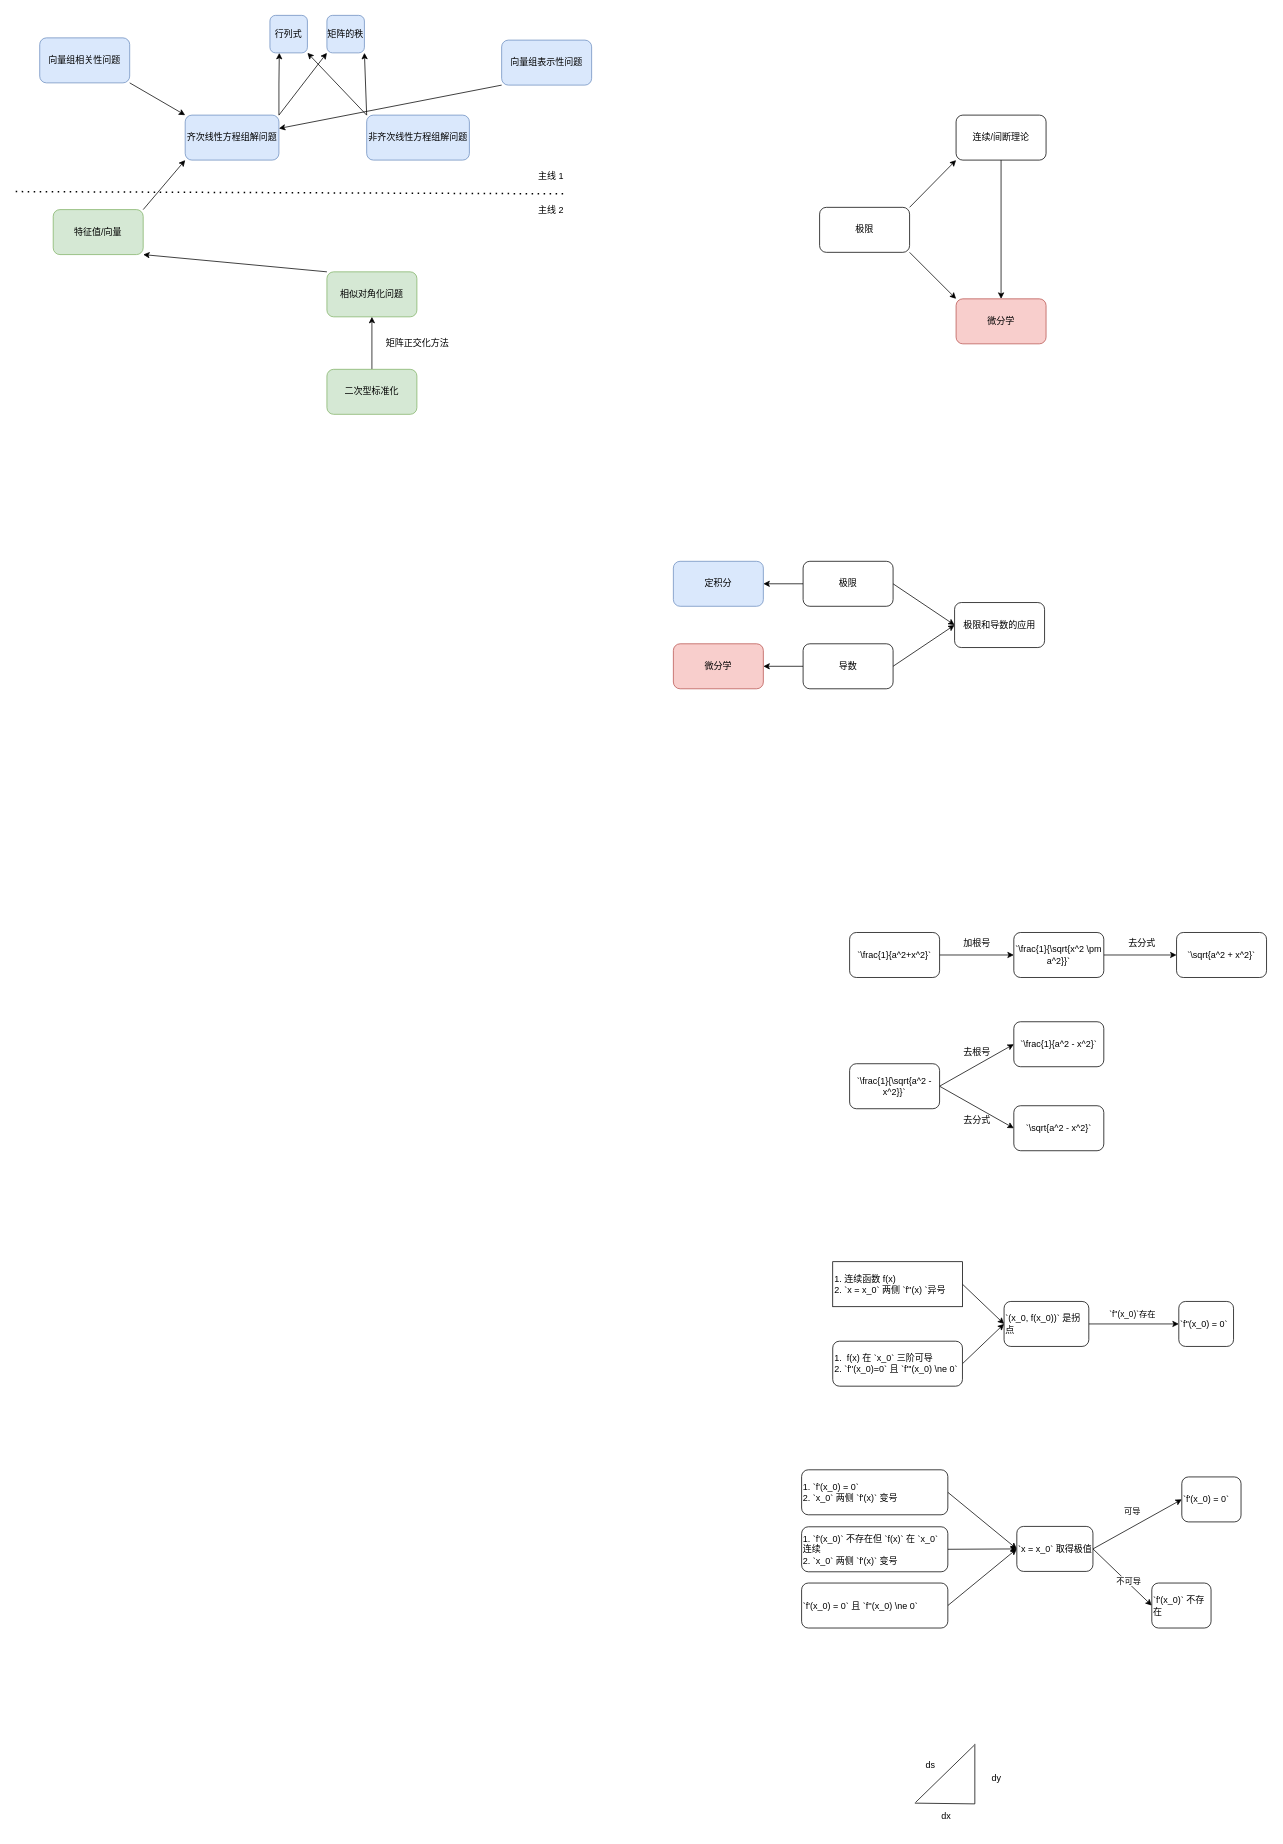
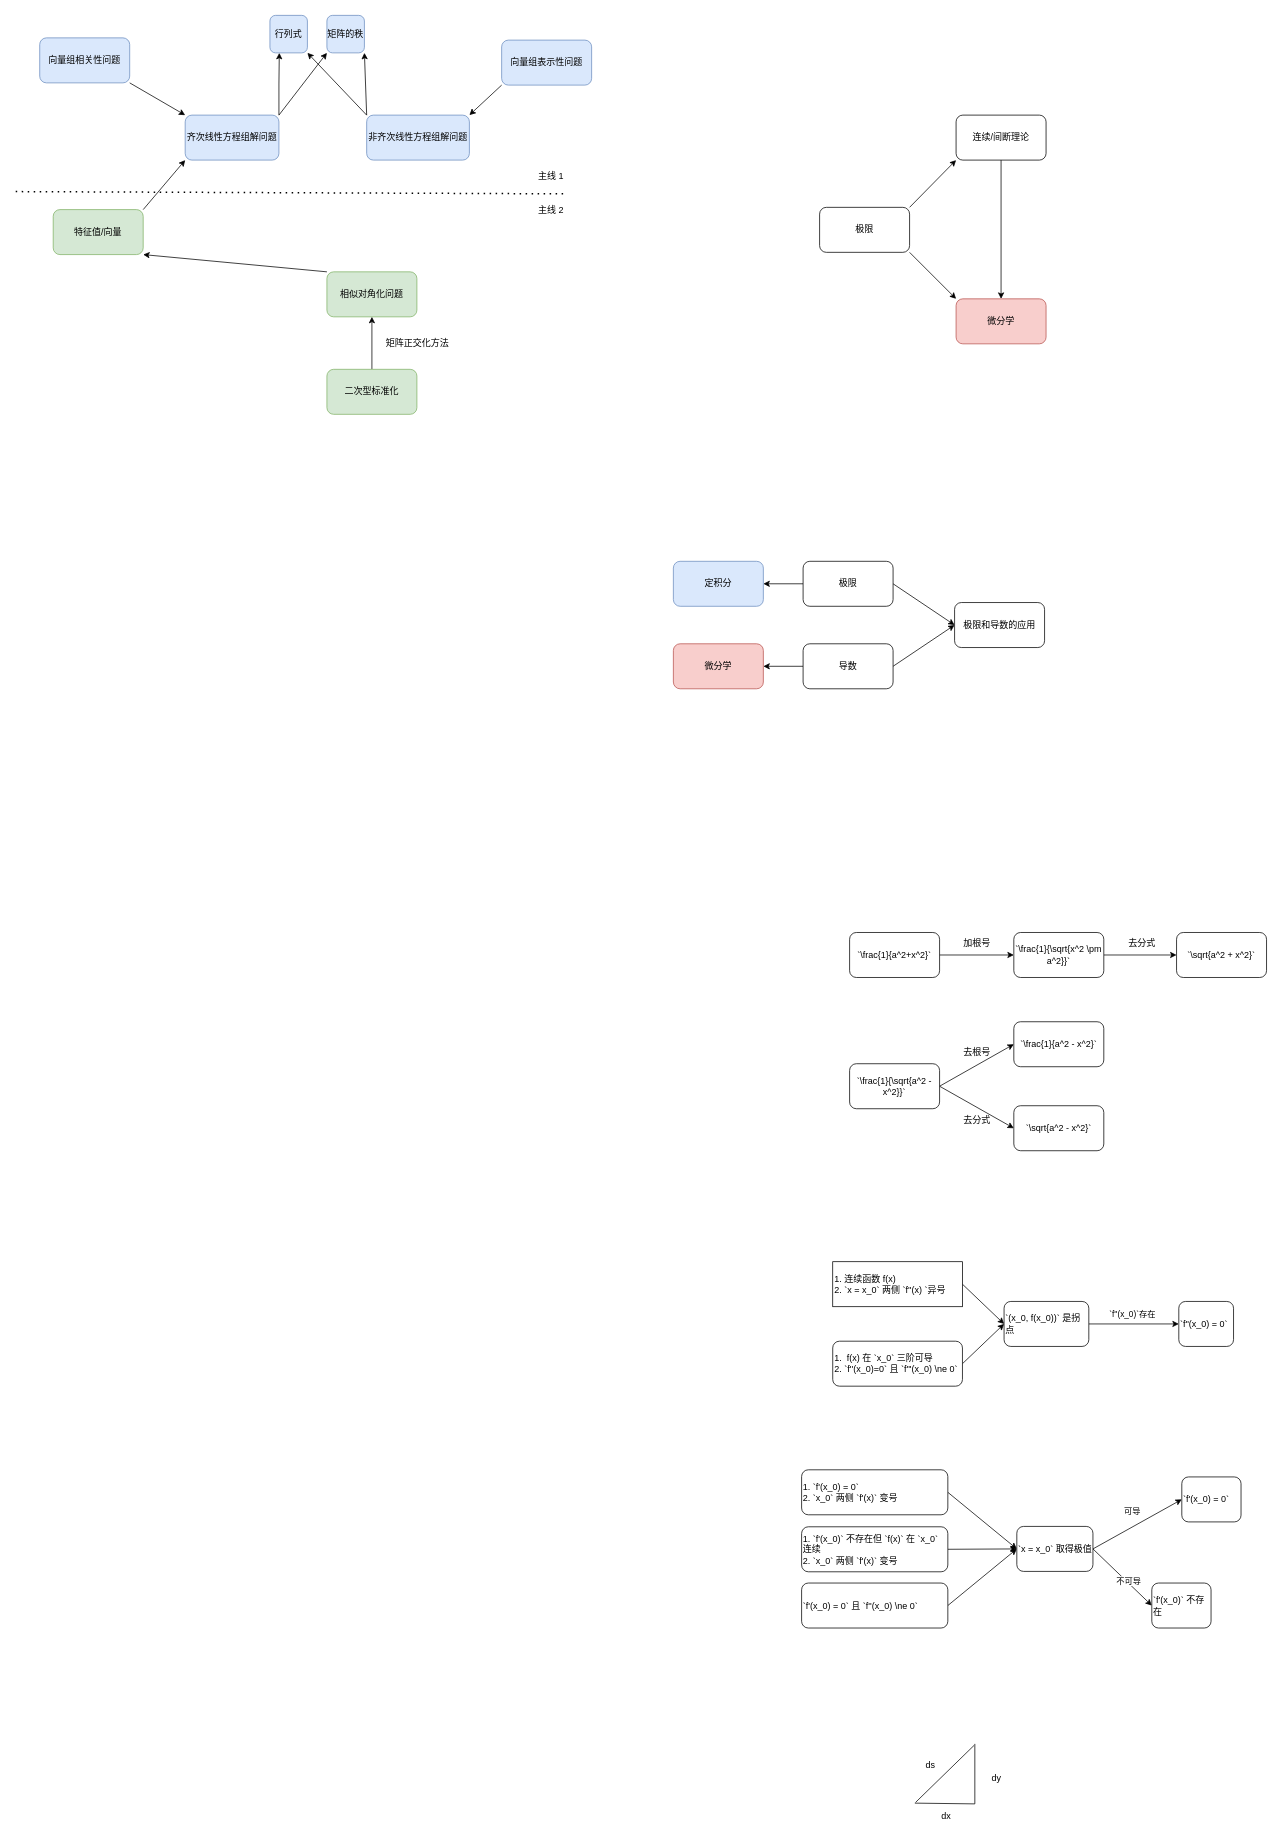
(435, 98) -> (487, 98)
